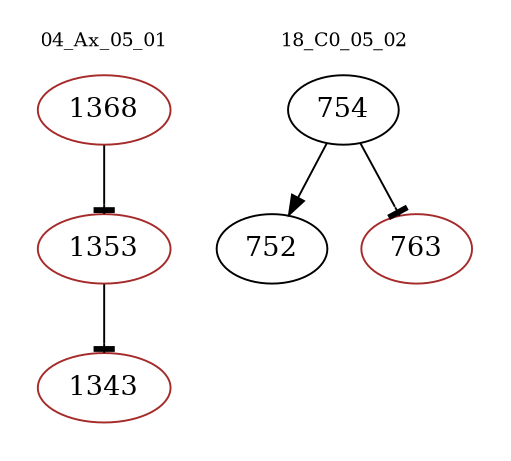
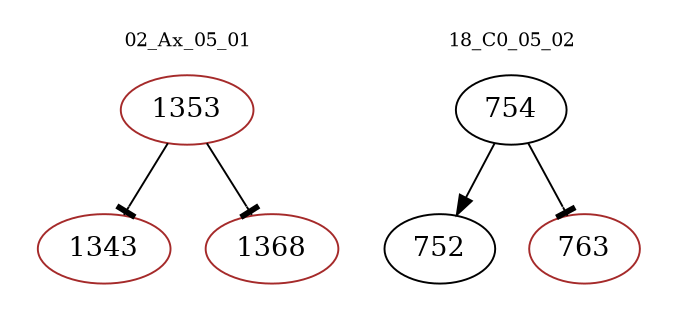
(104, 41) -> (188, 41)
(104, 175) -> (227, 175)
